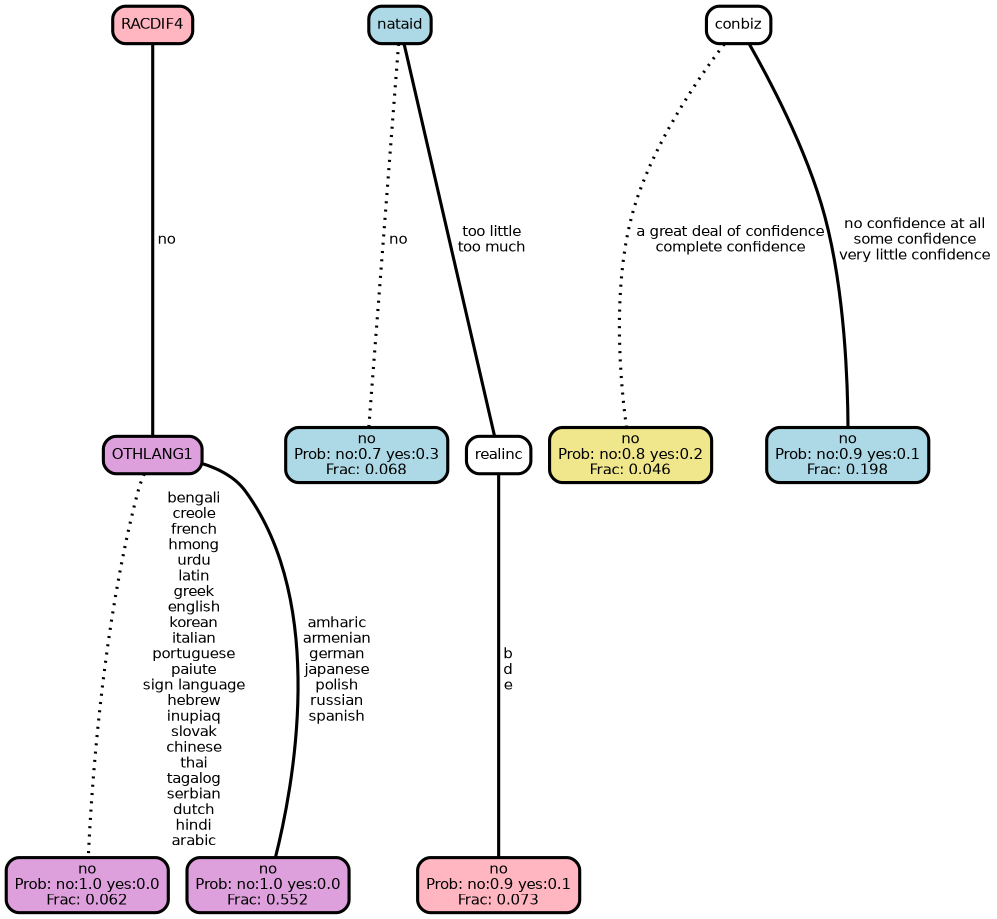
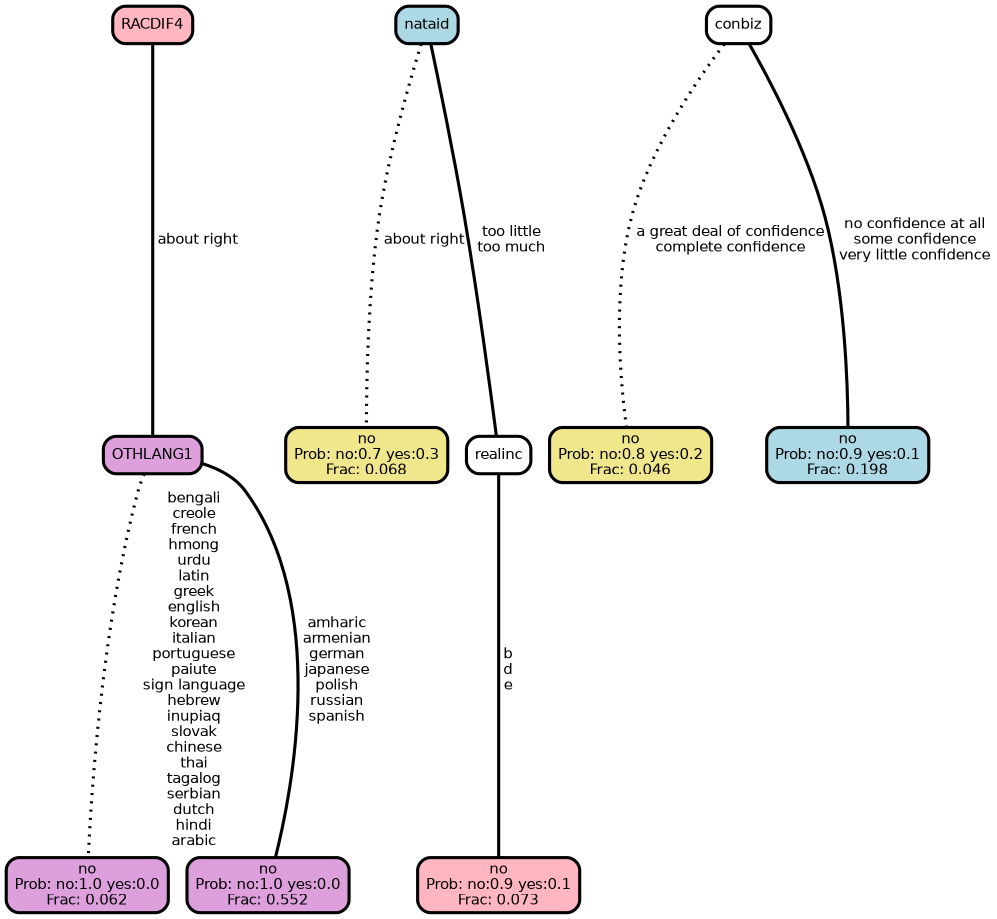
(164, 240) -> (195, 240)
(396, 240) -> (422, 240)
(367, 455) -> (367, 455)
